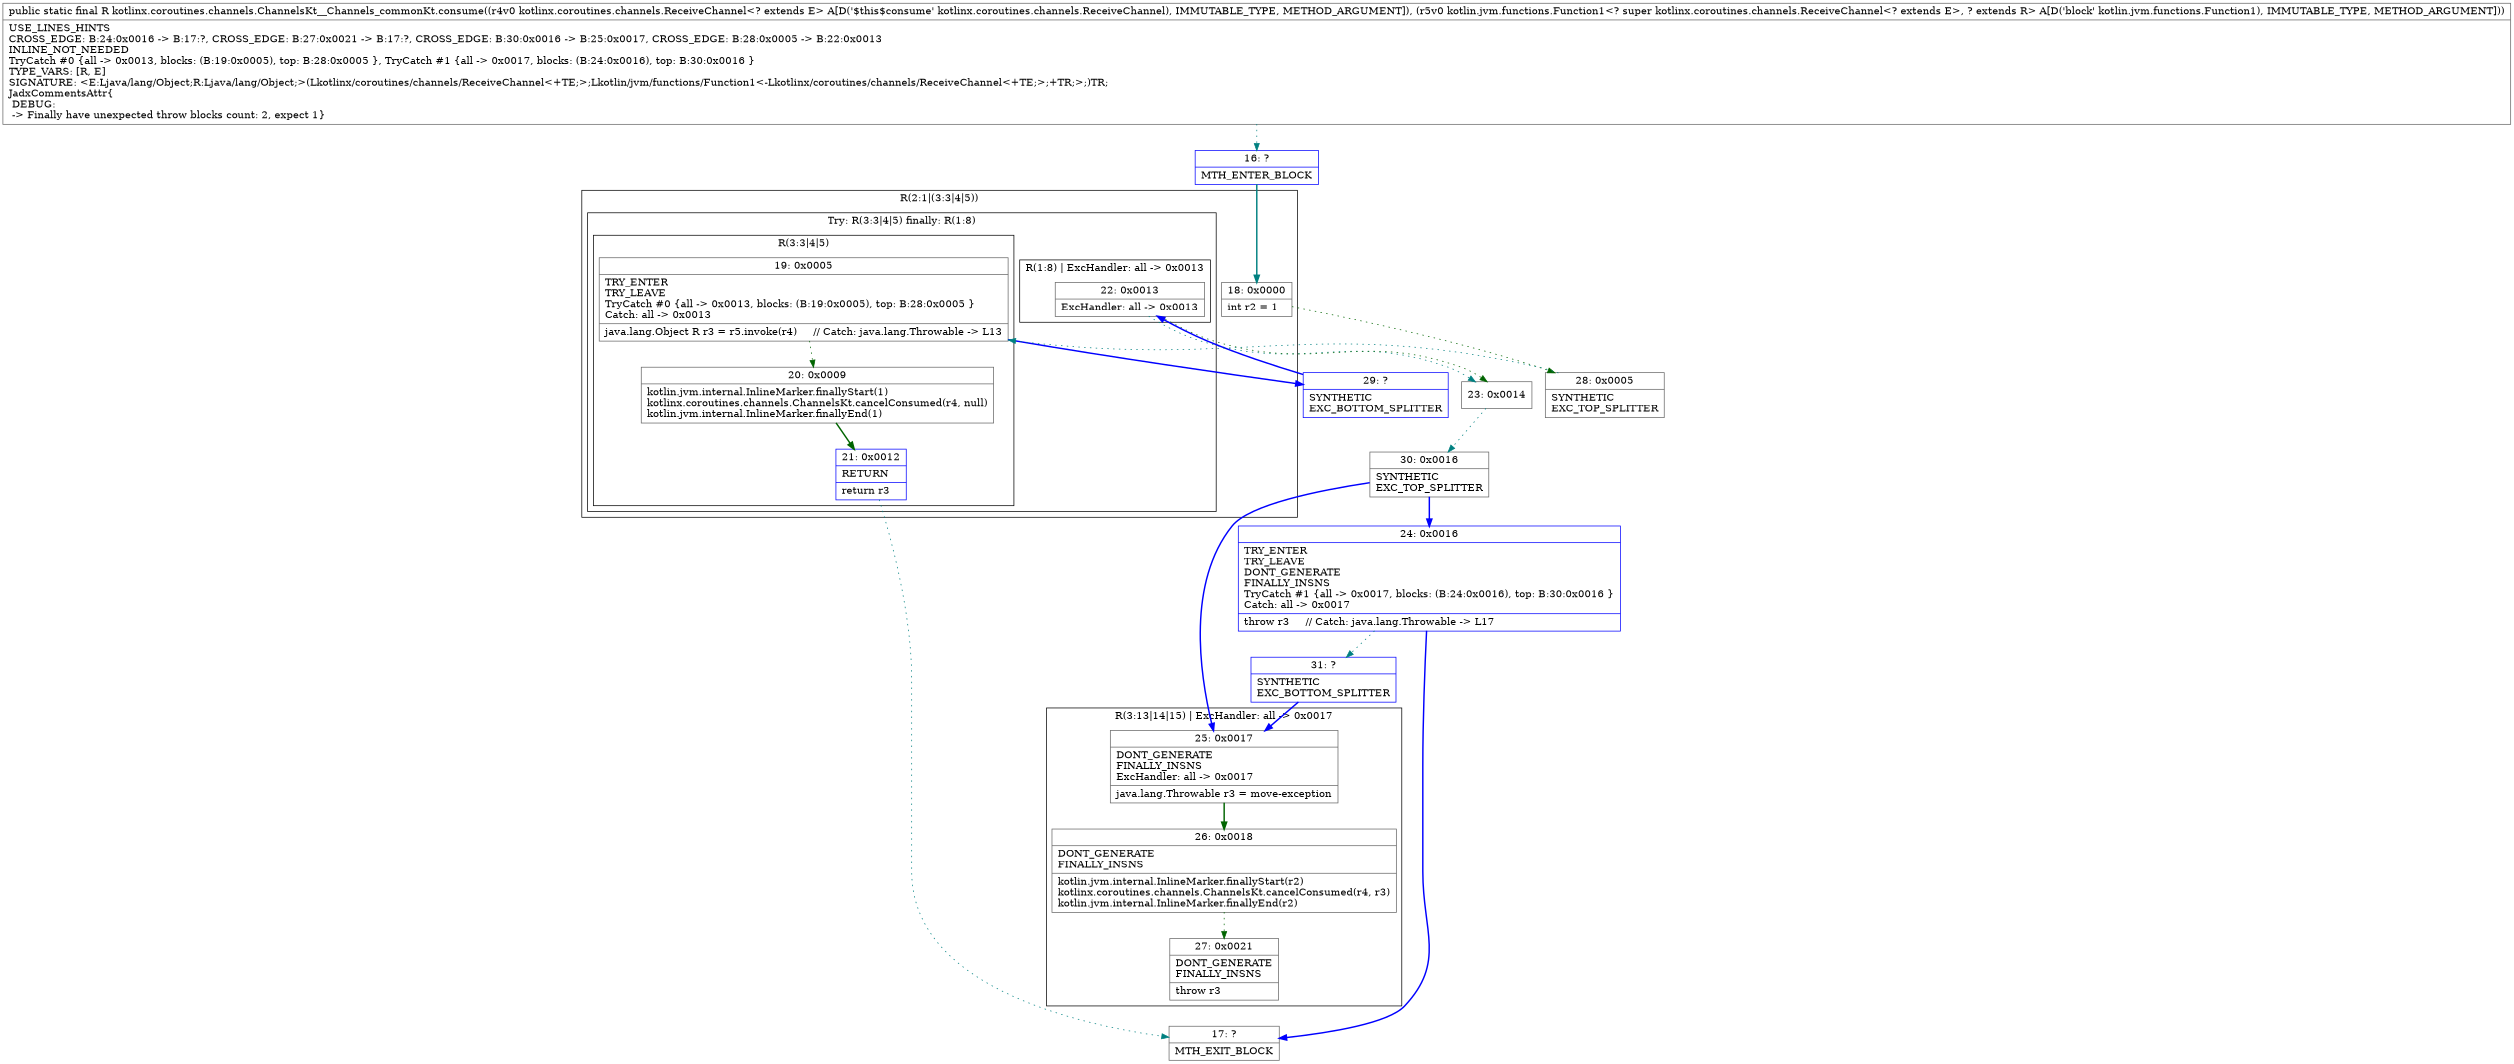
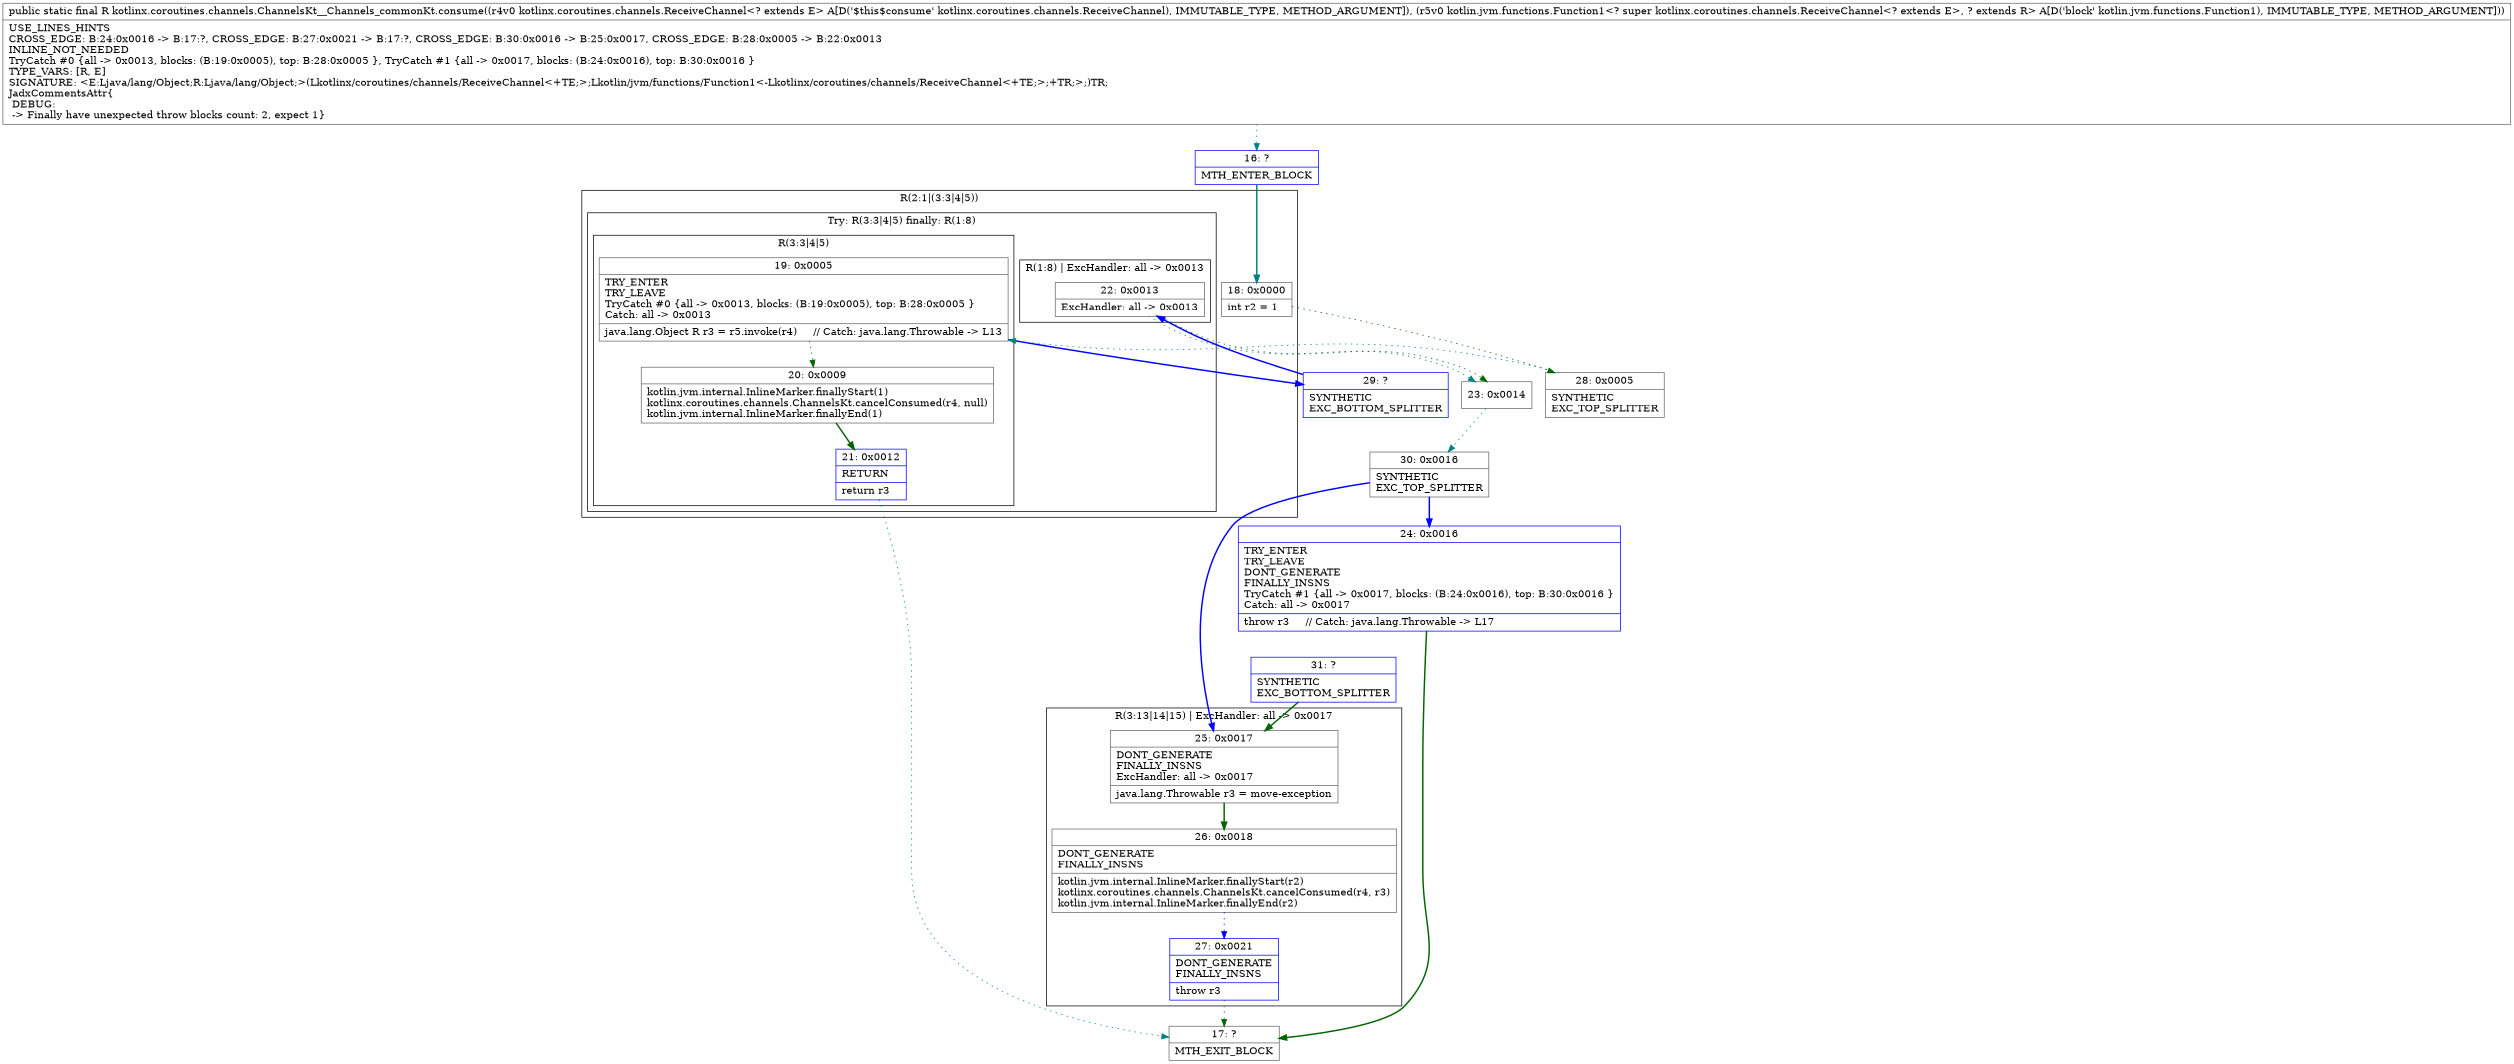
(1363, 642) -> none
(1285, 714) -> (1285, 714)
(1423, 884) -> (1423, 884)
(1224, 922) -> (1224, 922)
(1224, 969) -> (1224, 969)
none -> (1224, 1011)
